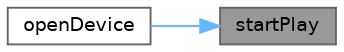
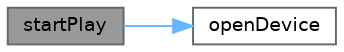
(175, 26) -> (149, 26)
